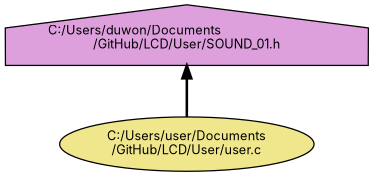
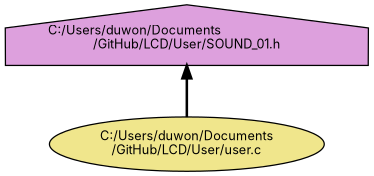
(187, 144) -> (187, 144)
